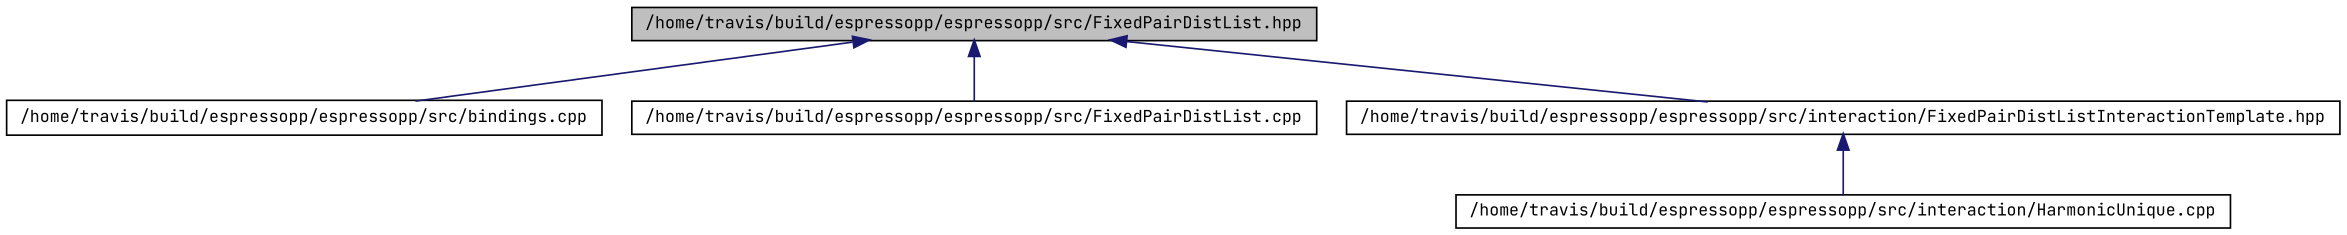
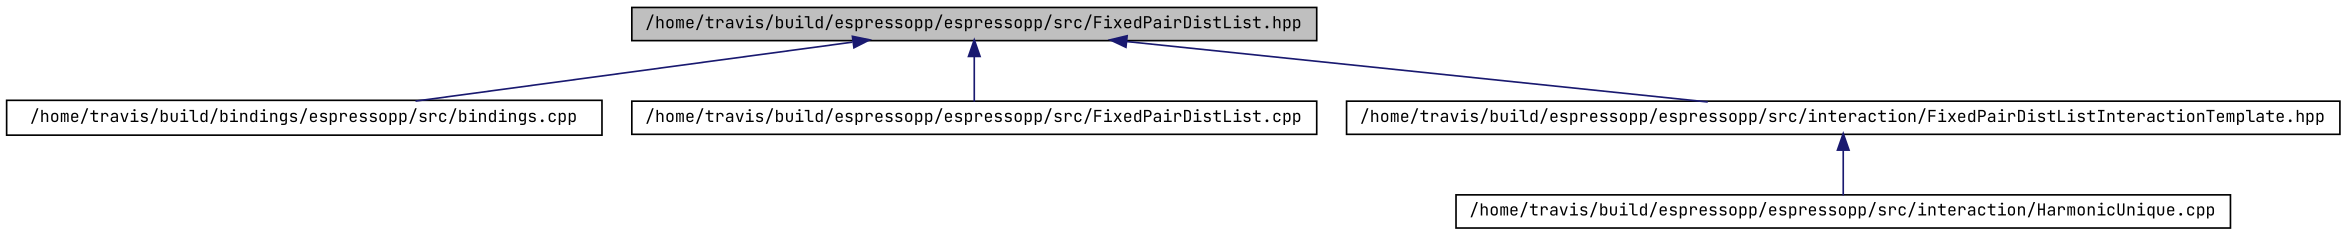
(304, 118) -> (304, 118)
